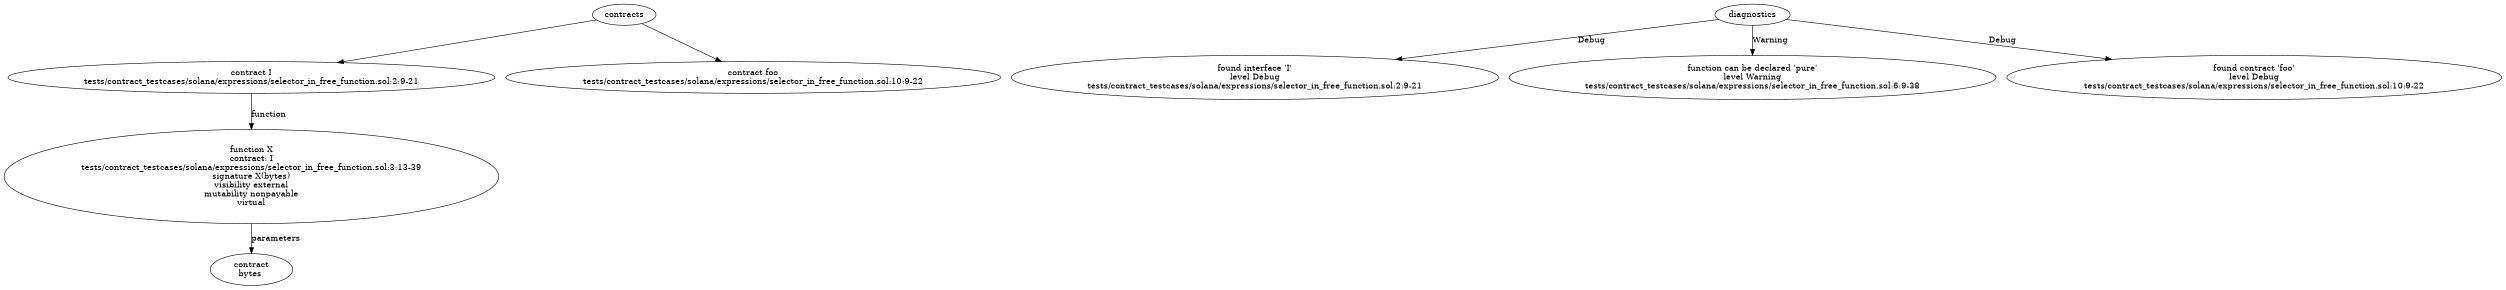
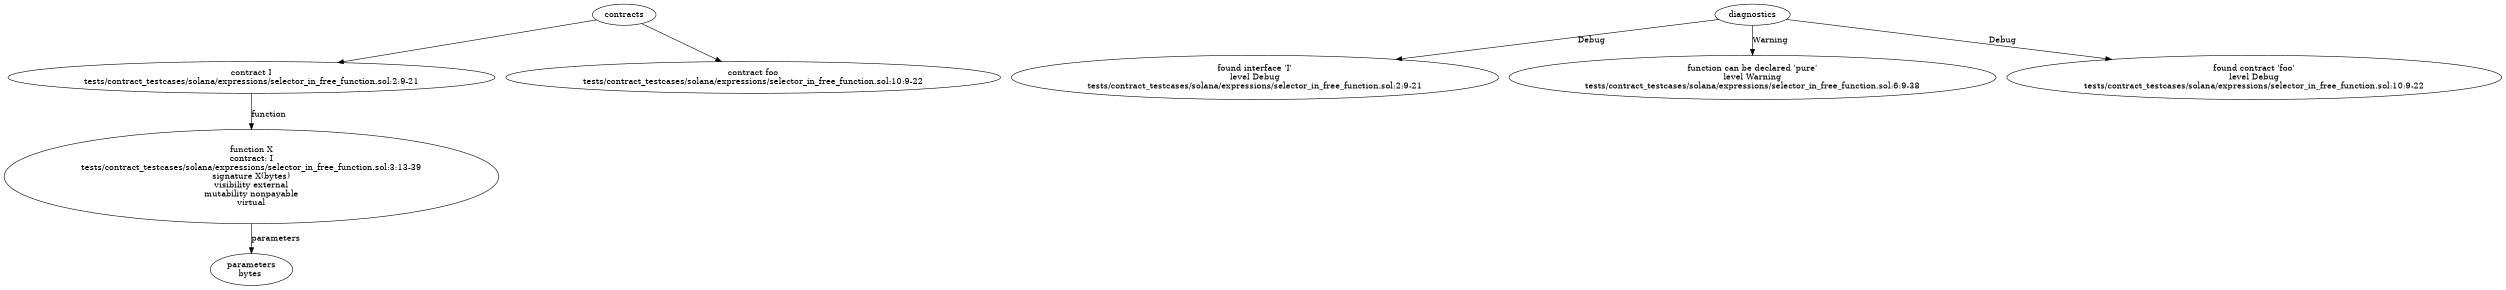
(251, 270) -> (251, 270)
